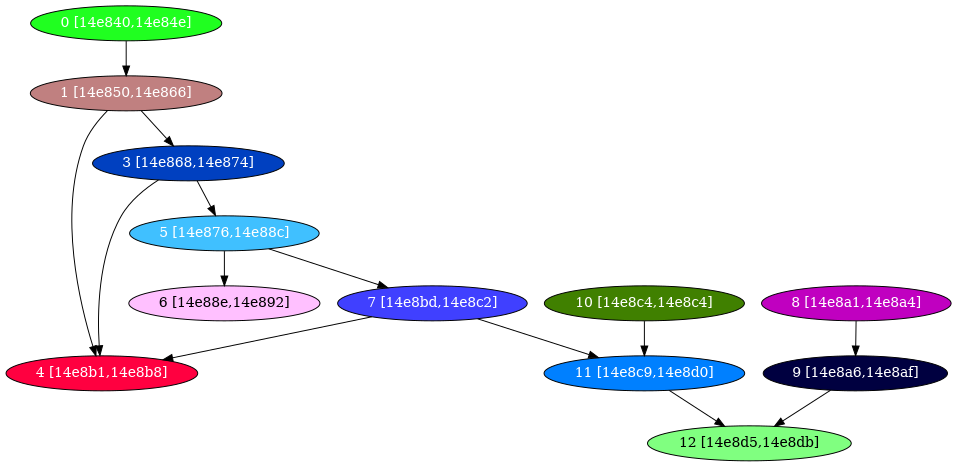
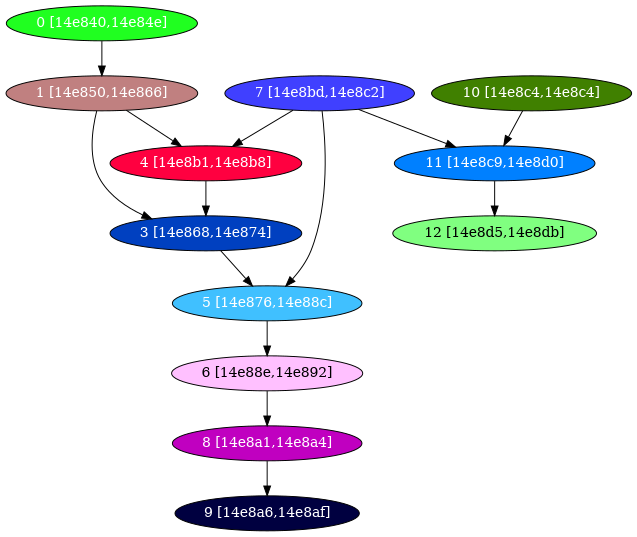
(107, 254) -> (206, 194)
(324, 267) -> (323, 198)
none -> (267, 404)
(807, 406) -> none
